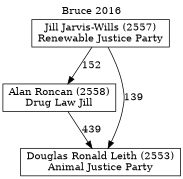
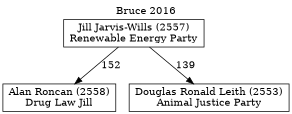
(101, 33) -> (134, 33)
(78, 127) -> none
